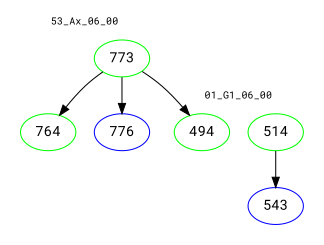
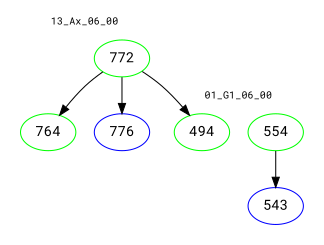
(85, 22) -> (85, 22)
(122, 58) -> (122, 58)
(276, 132) -> (276, 132)
